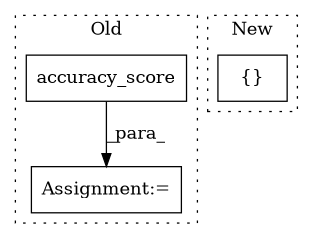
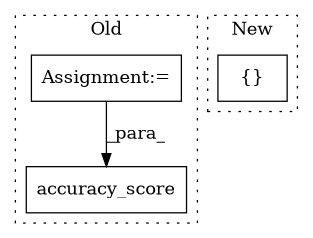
(106, 128) -> (106, 128)
